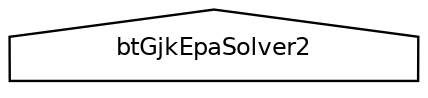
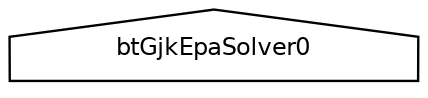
(214, 49) -> (214, 49)
